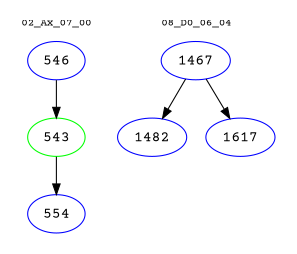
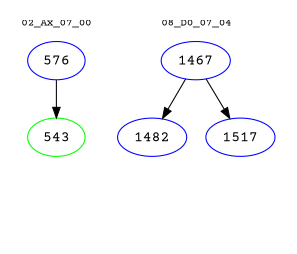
(197, 23) -> (197, 23)
(56, 61) -> (56, 61)
(240, 137) -> (240, 137)
(56, 214) -> none
